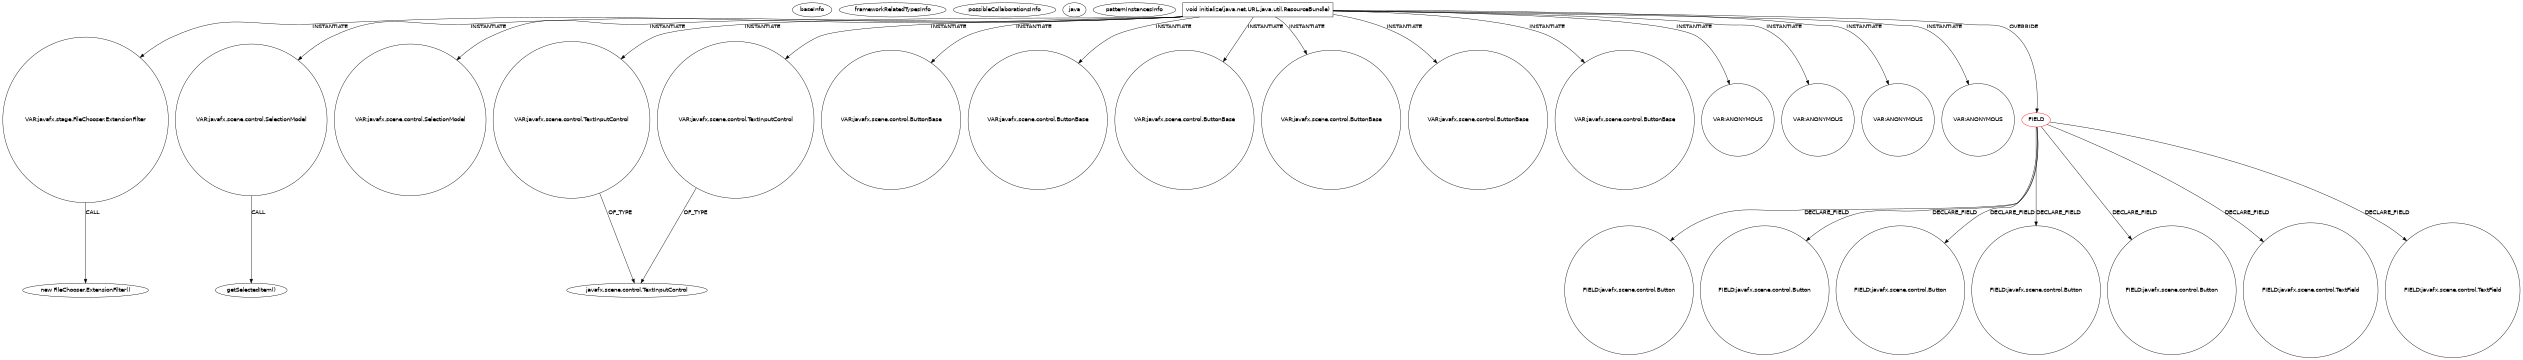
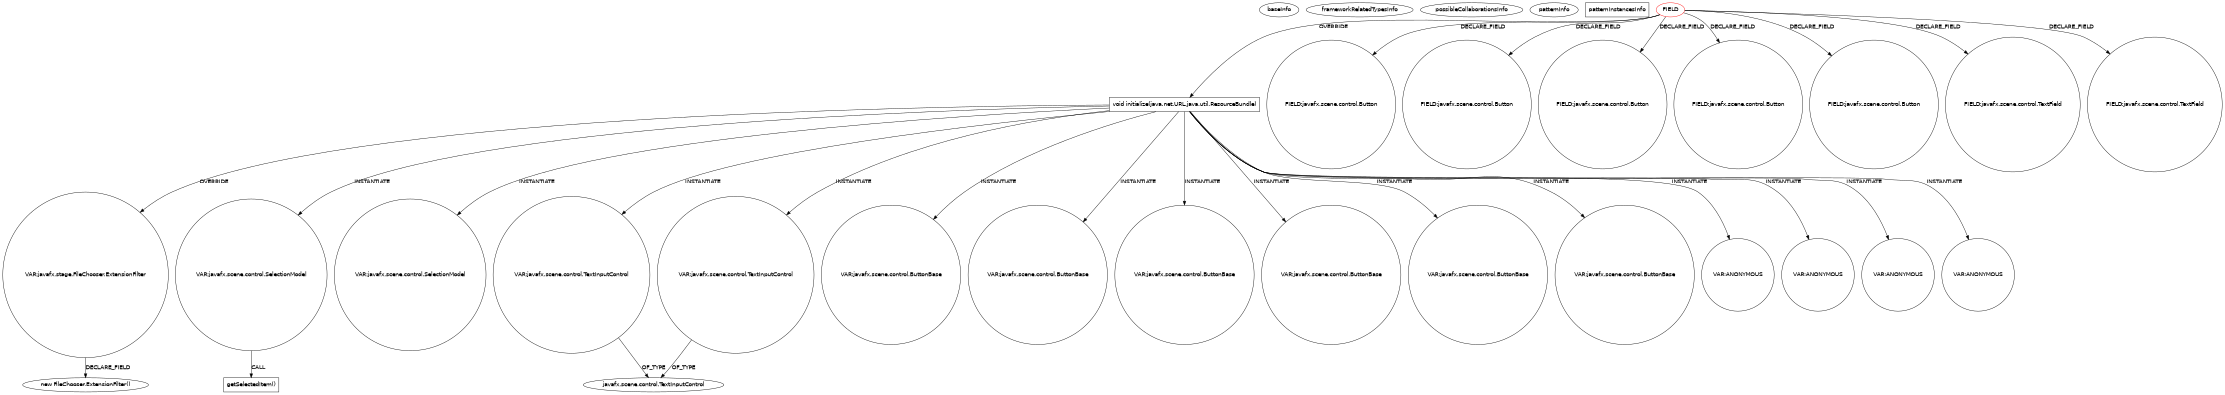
(1074, 10) -> (1554, 10)
(1134, 10) -> (1617, 10)
(1811, 18) -> (1415, 20)
(330, 27) -> (214, 182)
(92, 213) -> (108, 368)
(251, 290) -> (251, 385)
